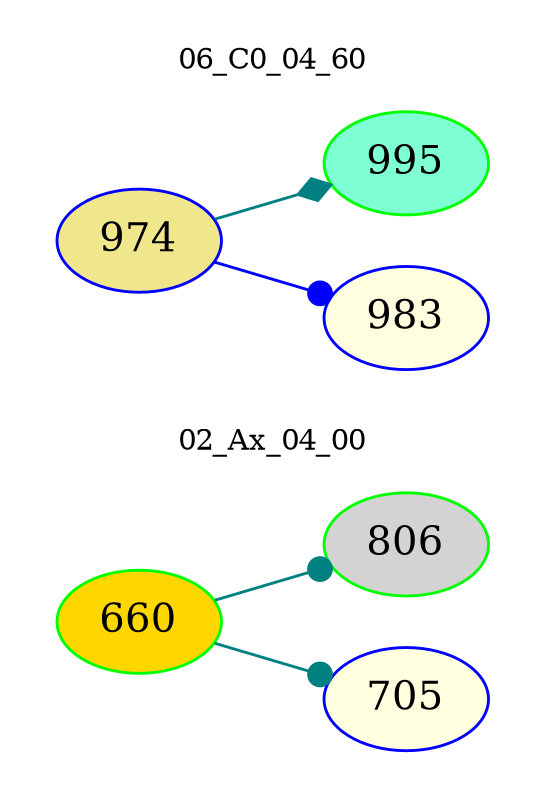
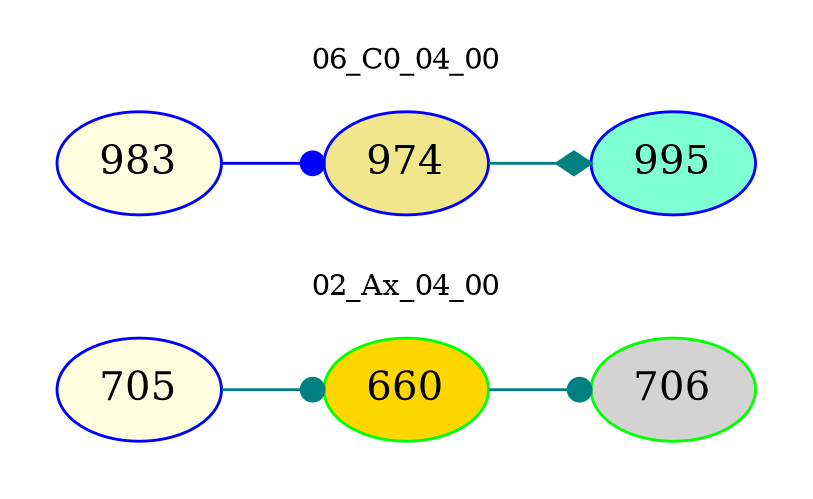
(273, 62) -> (406, 62)
(406, 163) -> (673, 163)
(262, 276) -> (261, 163)
(406, 544) -> (673, 390)
(262, 657) -> (261, 390)
